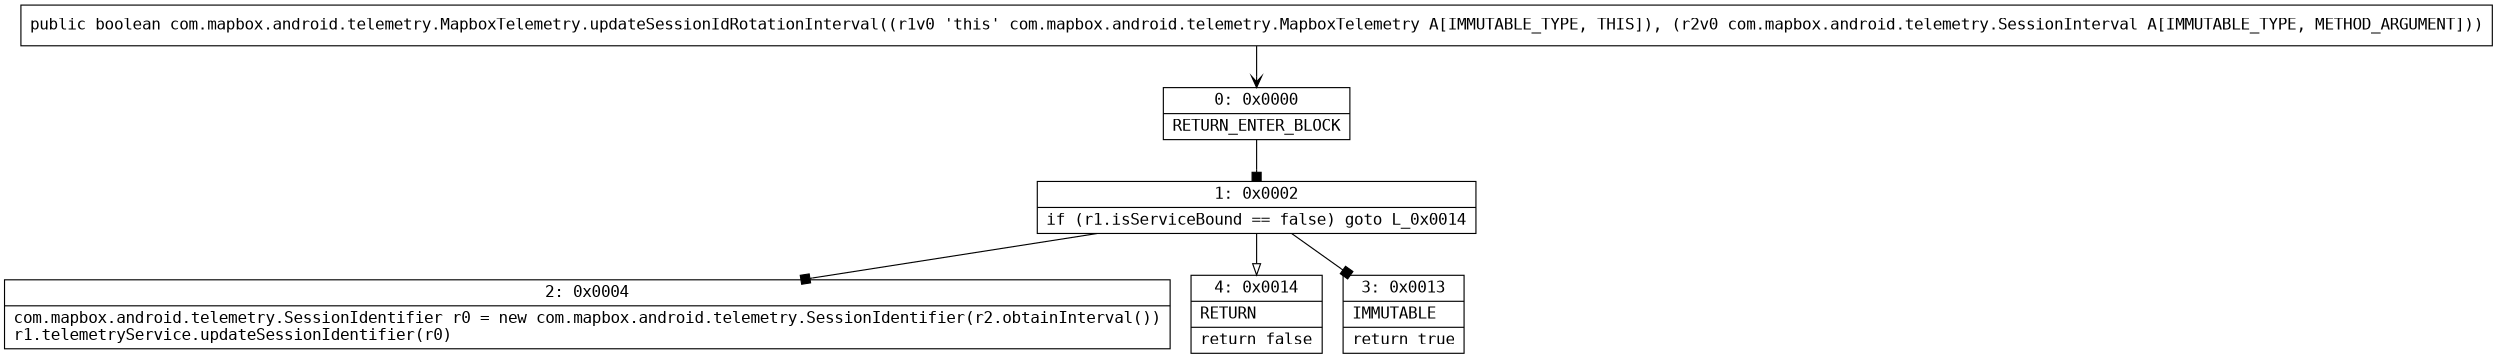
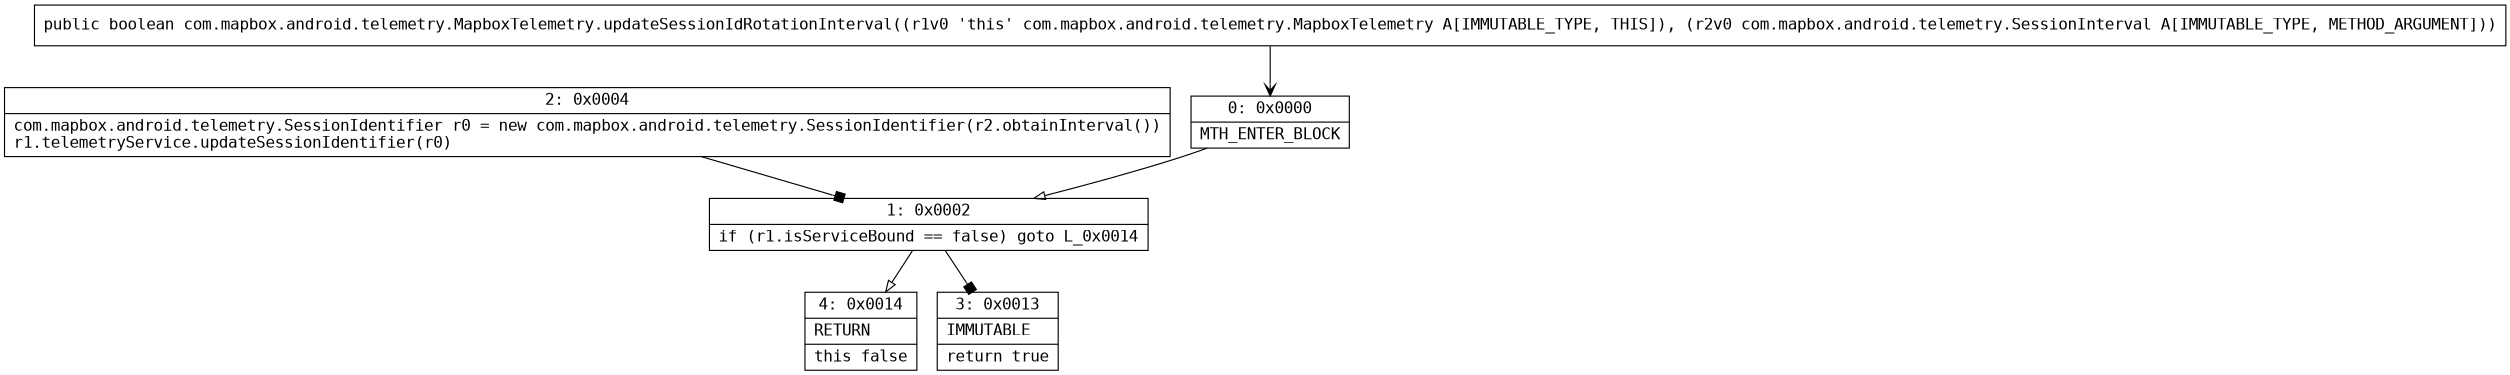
(1257, 126) -> (1270, 135)
(1257, 155) -> (1127, 174)
(955, 256) -> (767, 176)
(1257, 340) -> (861, 357)
